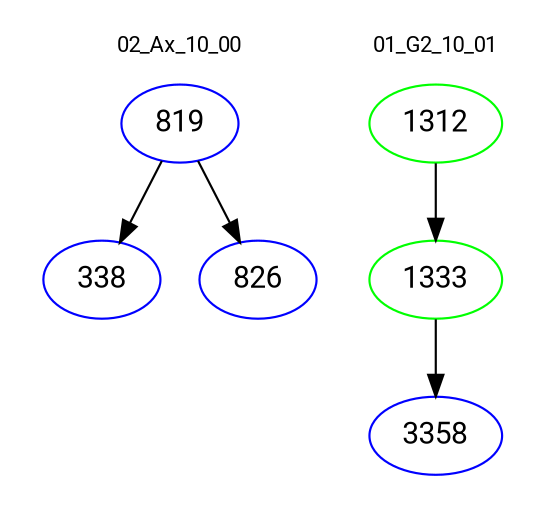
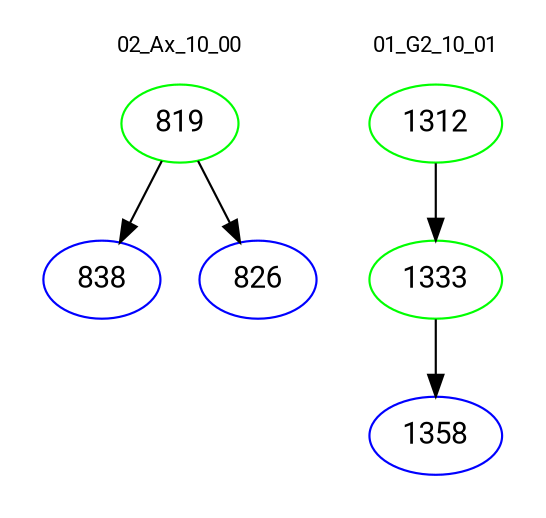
(180, 124) -> (180, 124)
(102, 280) -> (102, 280)
(436, 436) -> (436, 436)
